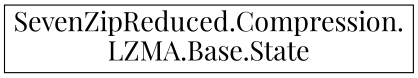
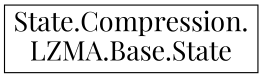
(209, 39) -> (131, 39)
